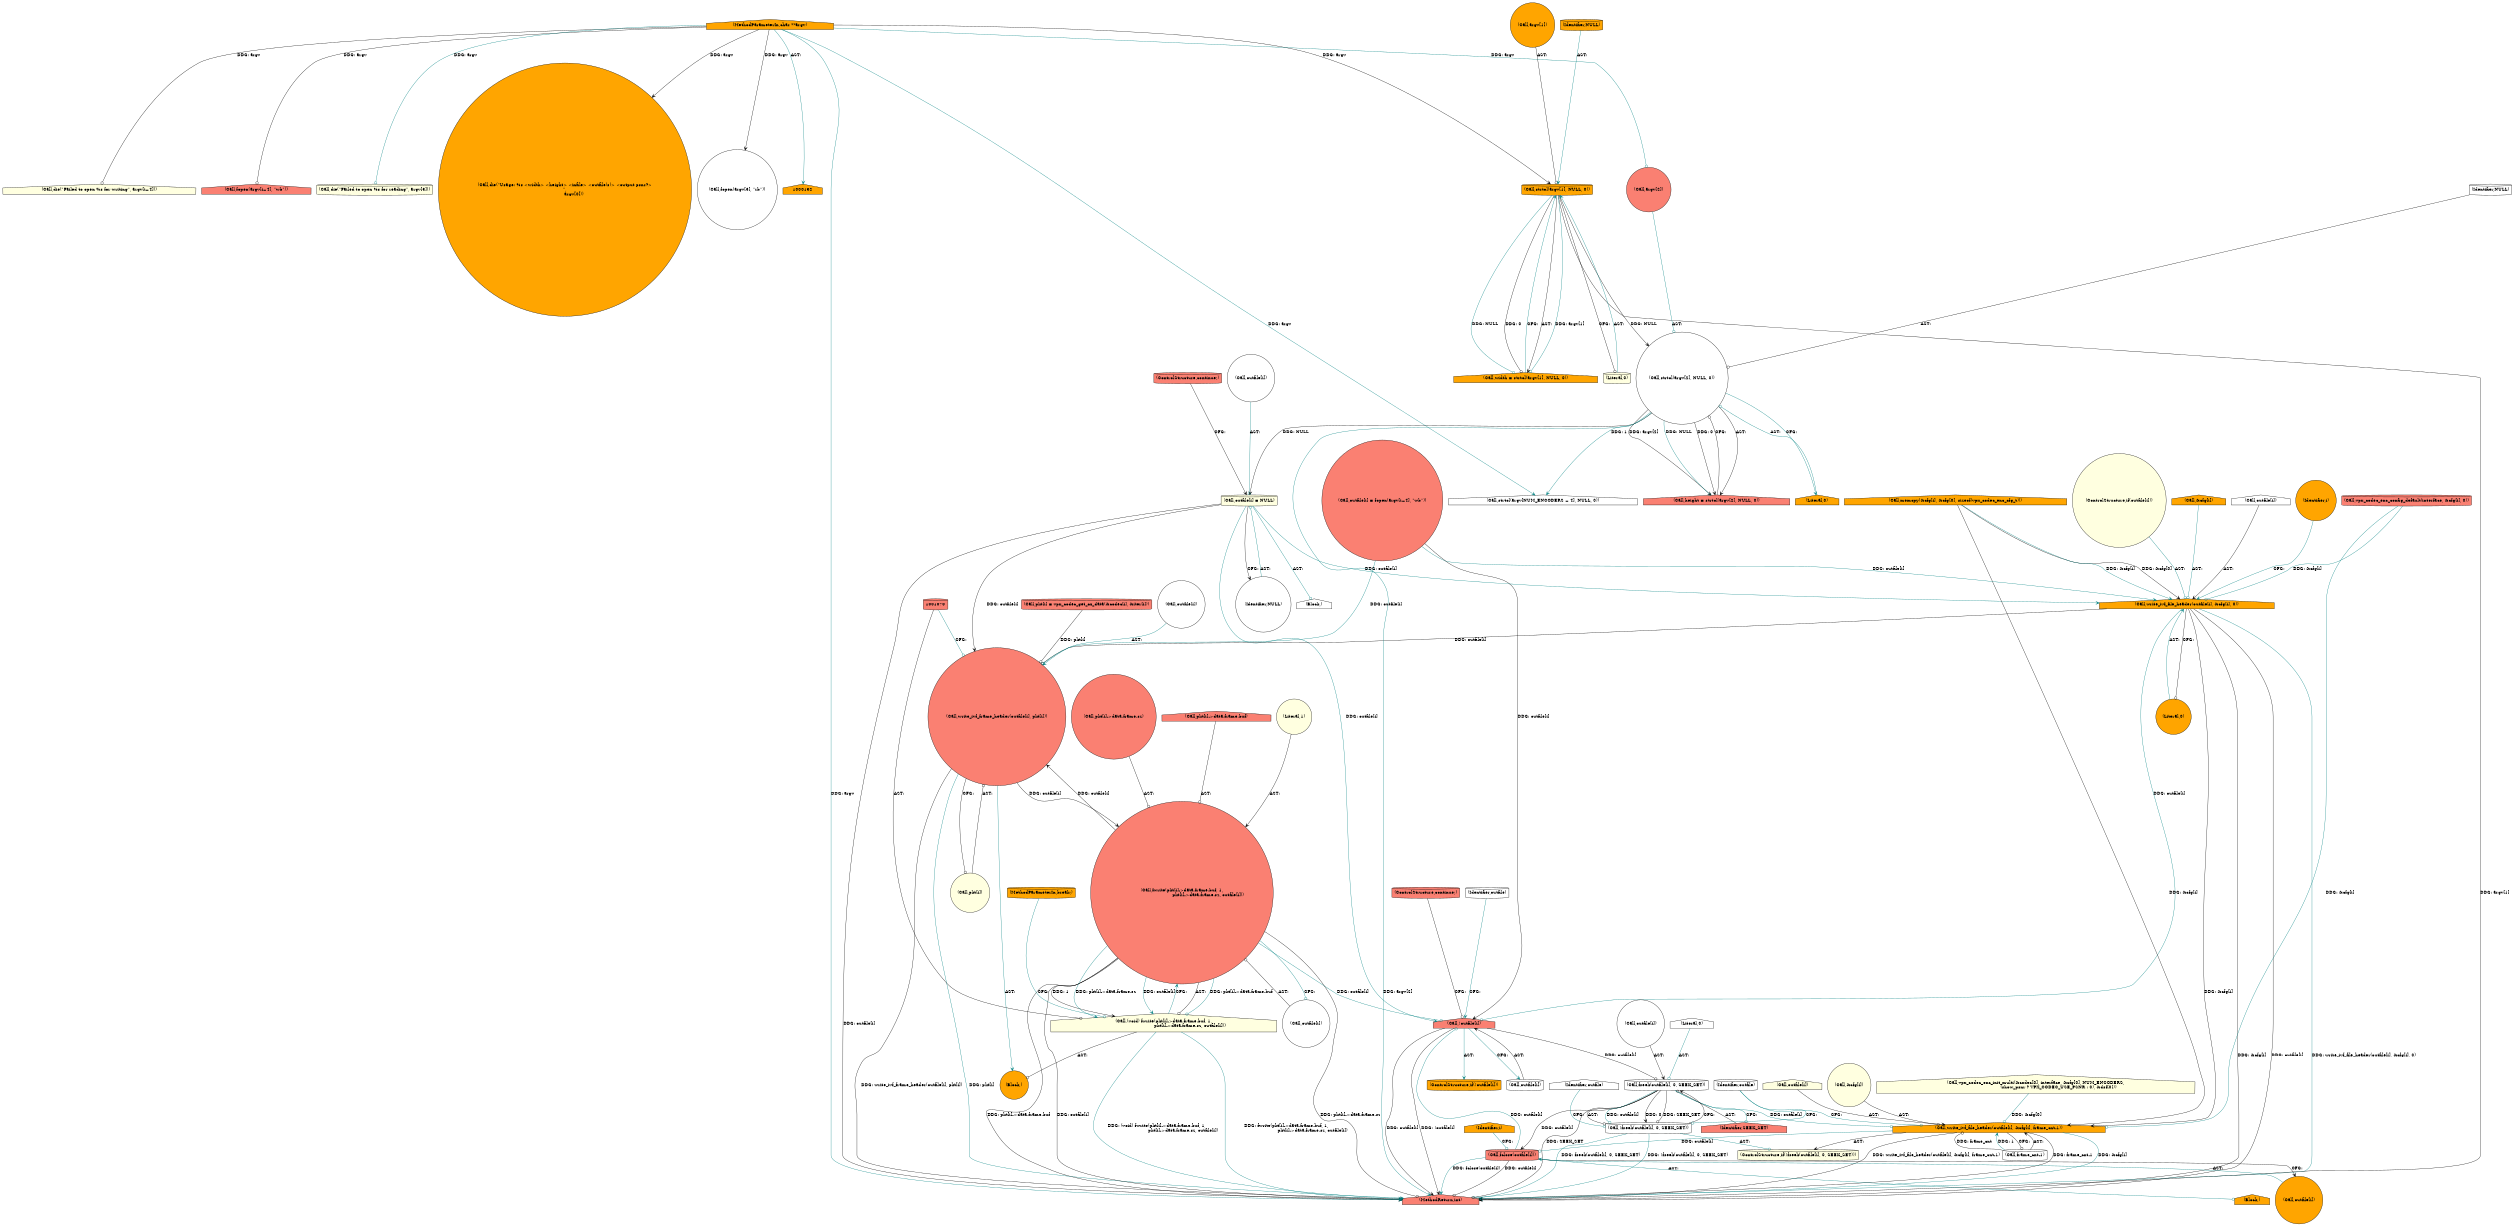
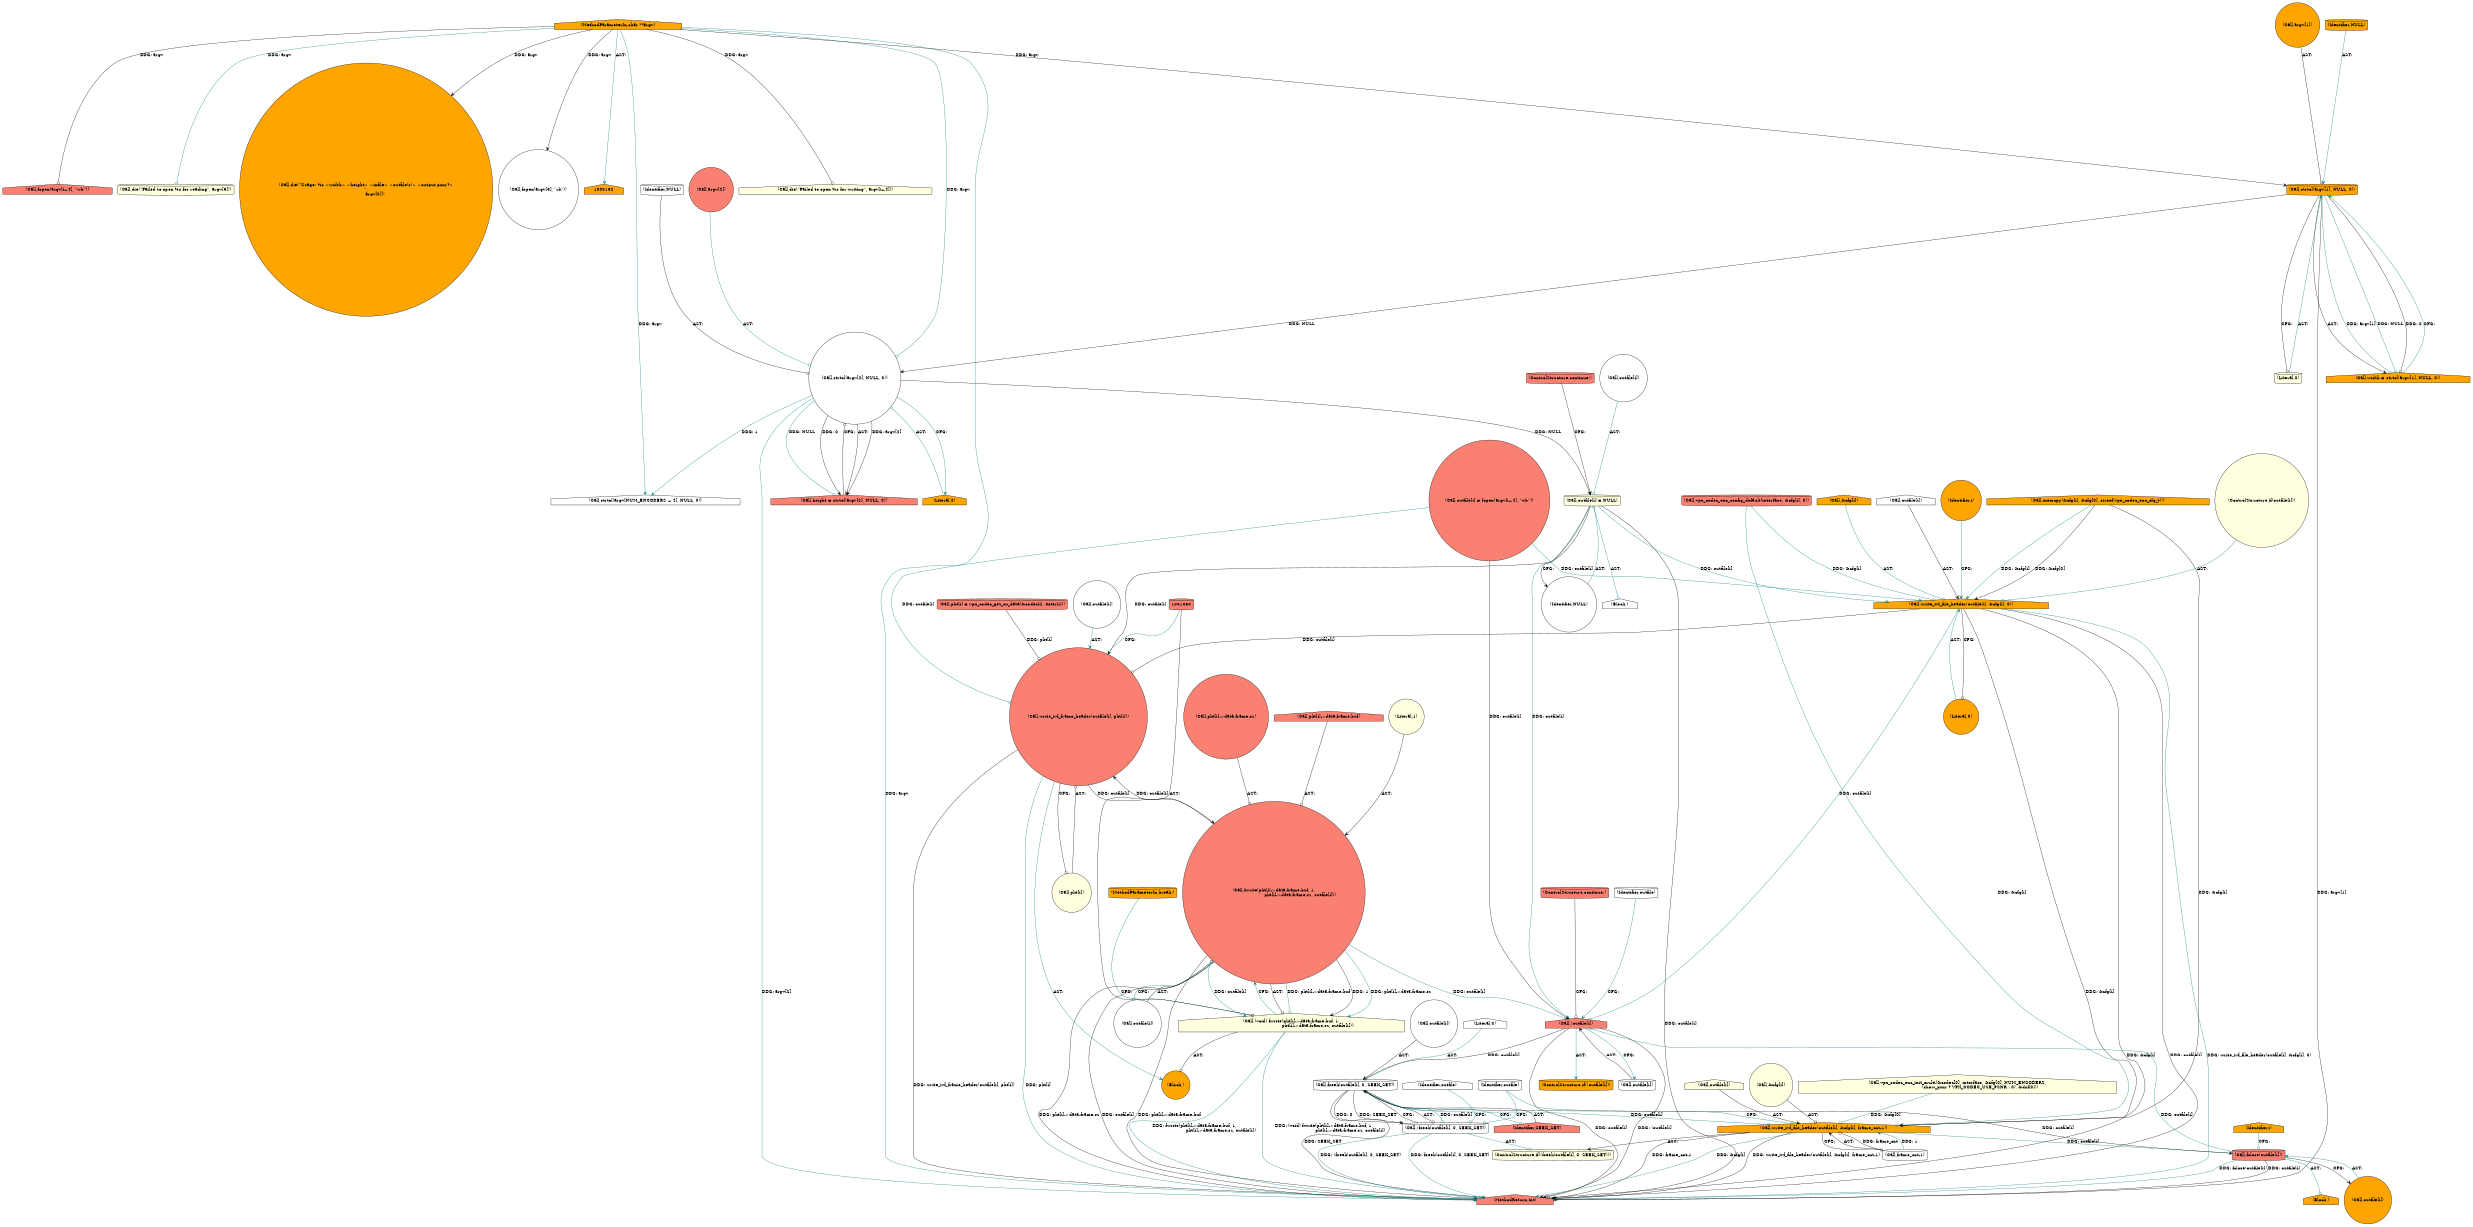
(1251, 46) -> (942, 88)
(936, 604) -> (1181, 604)
